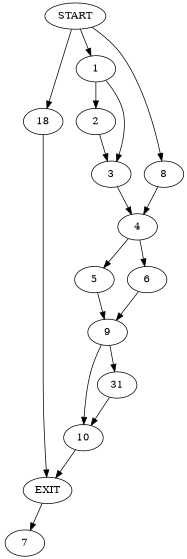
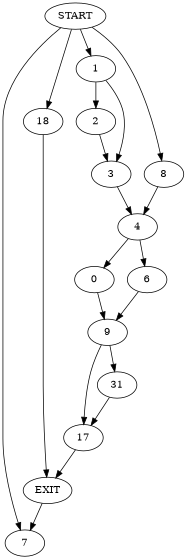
none -> (3, 266)
(94, 280) -> (94, 280)
(83, 438) -> (83, 438)
